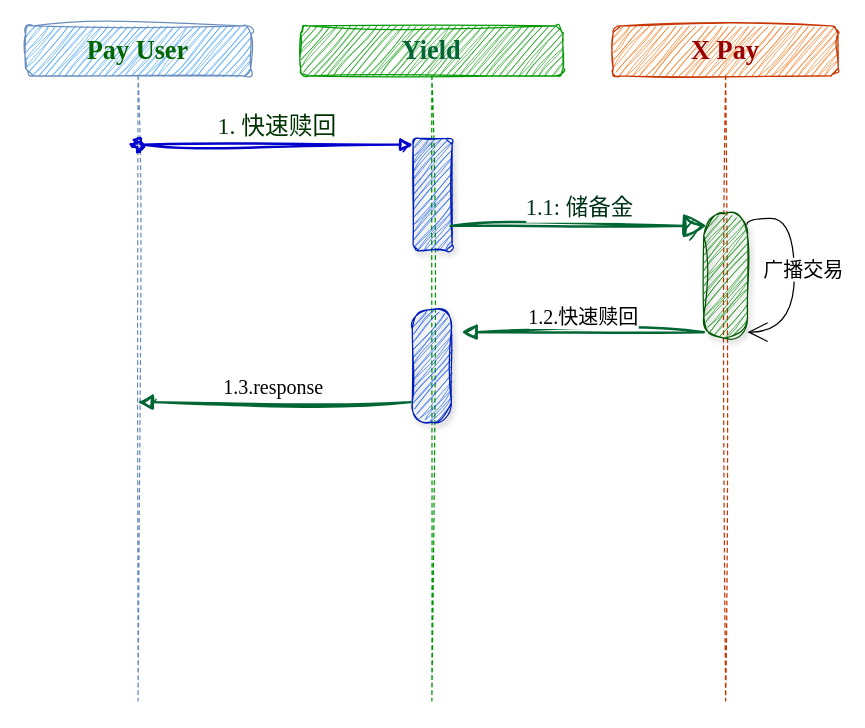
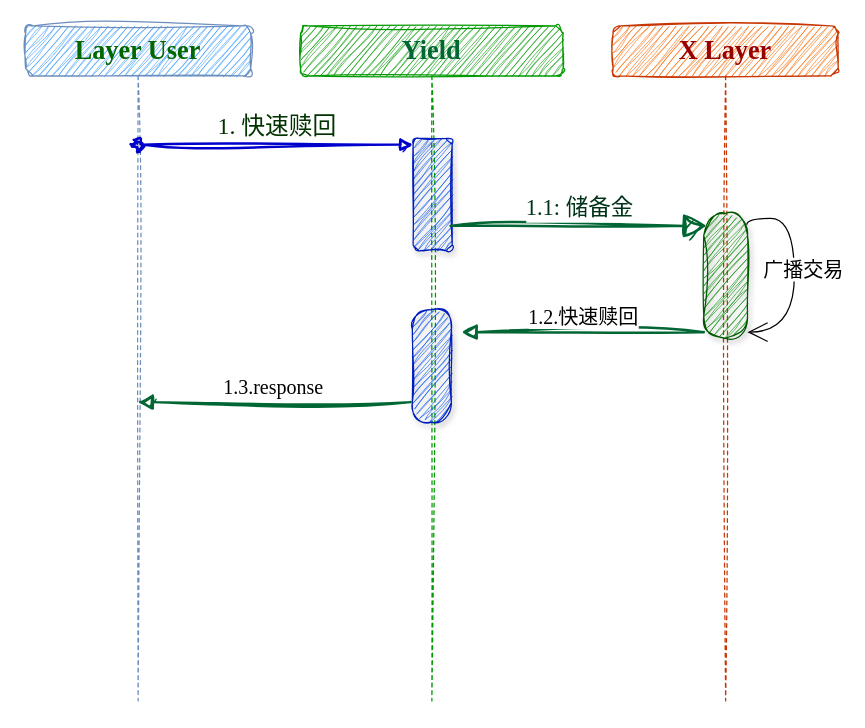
(138, 51) -> (138, 51)
(726, 51) -> (726, 51)
